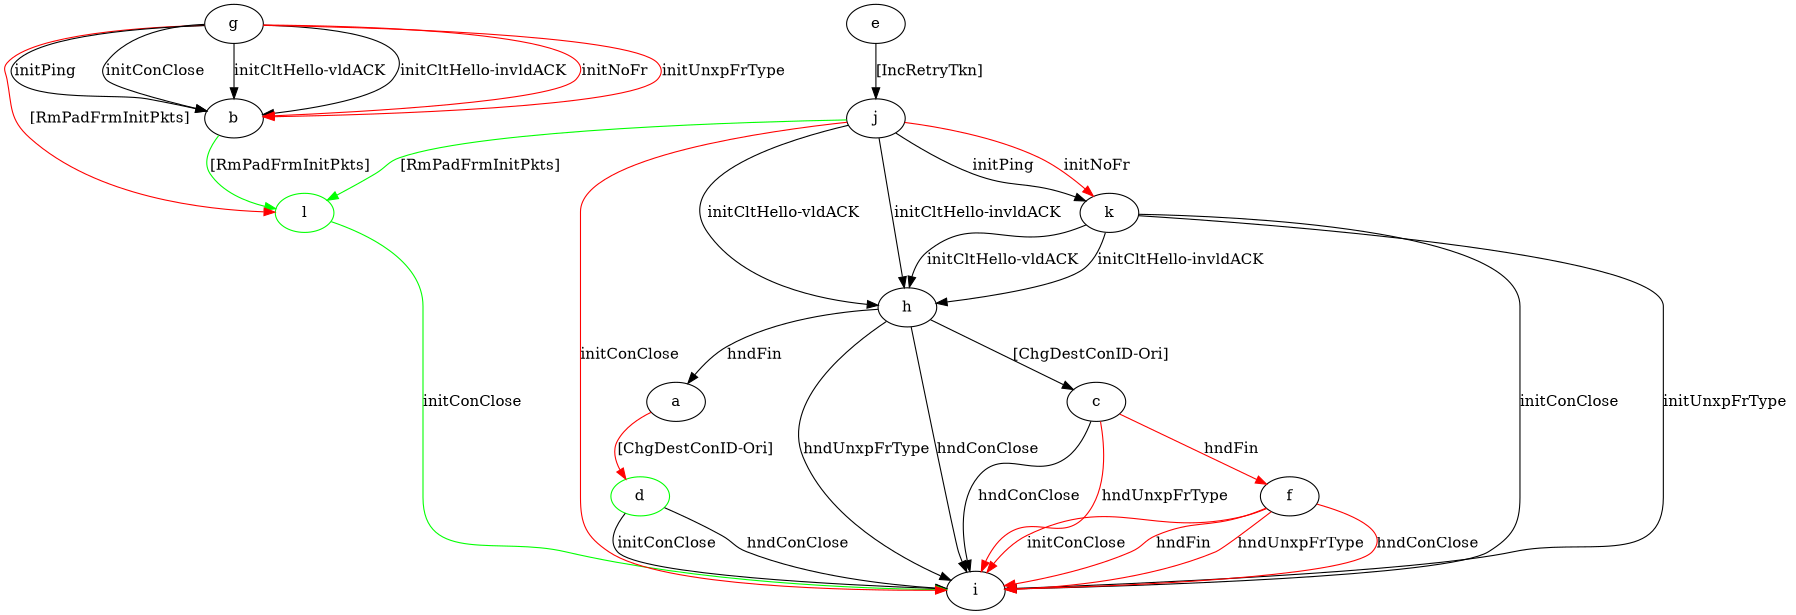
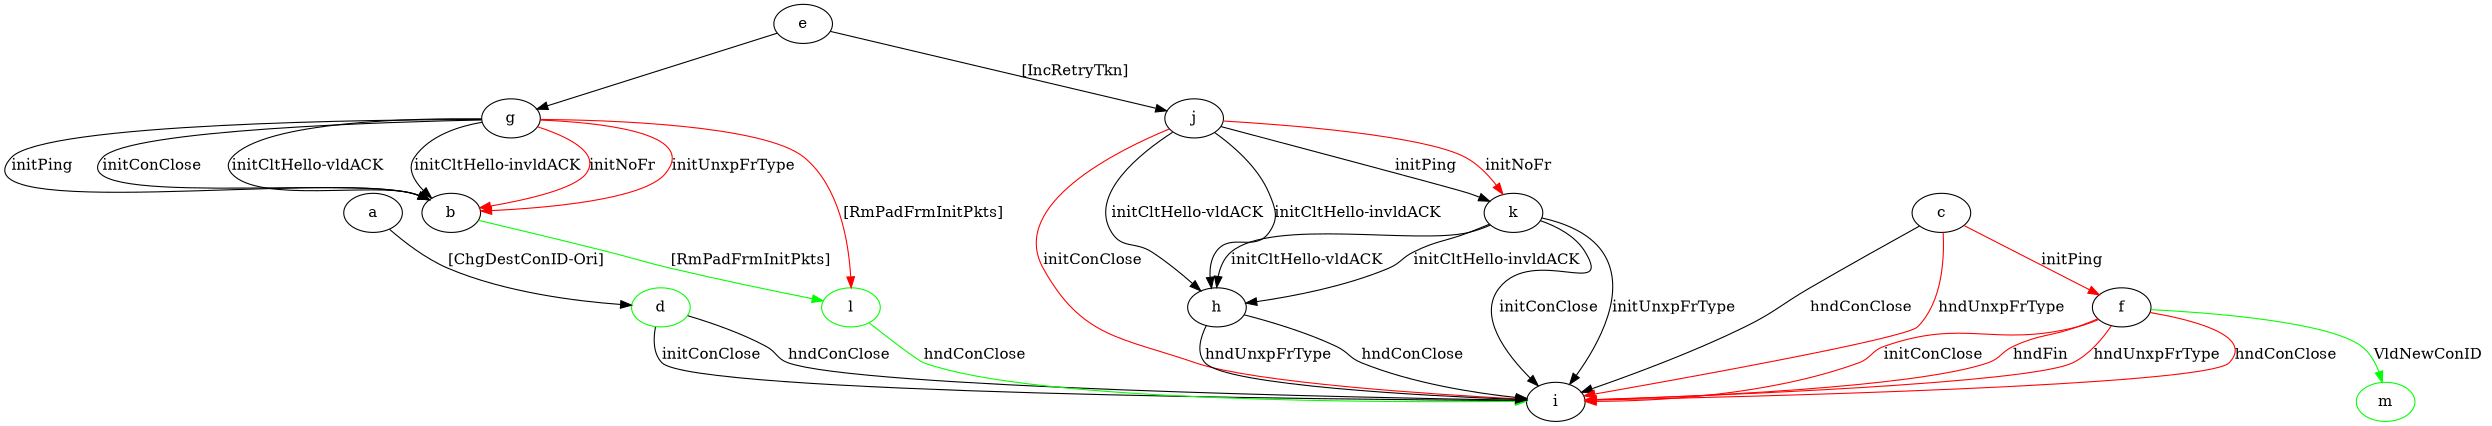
none -> (662, 69)
(585, 131) -> none
(780, 325) -> none
(997, 352) -> none
(475, 402) -> (977, 355)
none -> (2386, 402)
(622, 435) -> (498, 285)
(1234, 449) -> (2074, 260)
